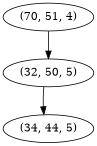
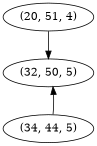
(48, 17) -> (48, 17)
(43, 97) -> (54, 105)
